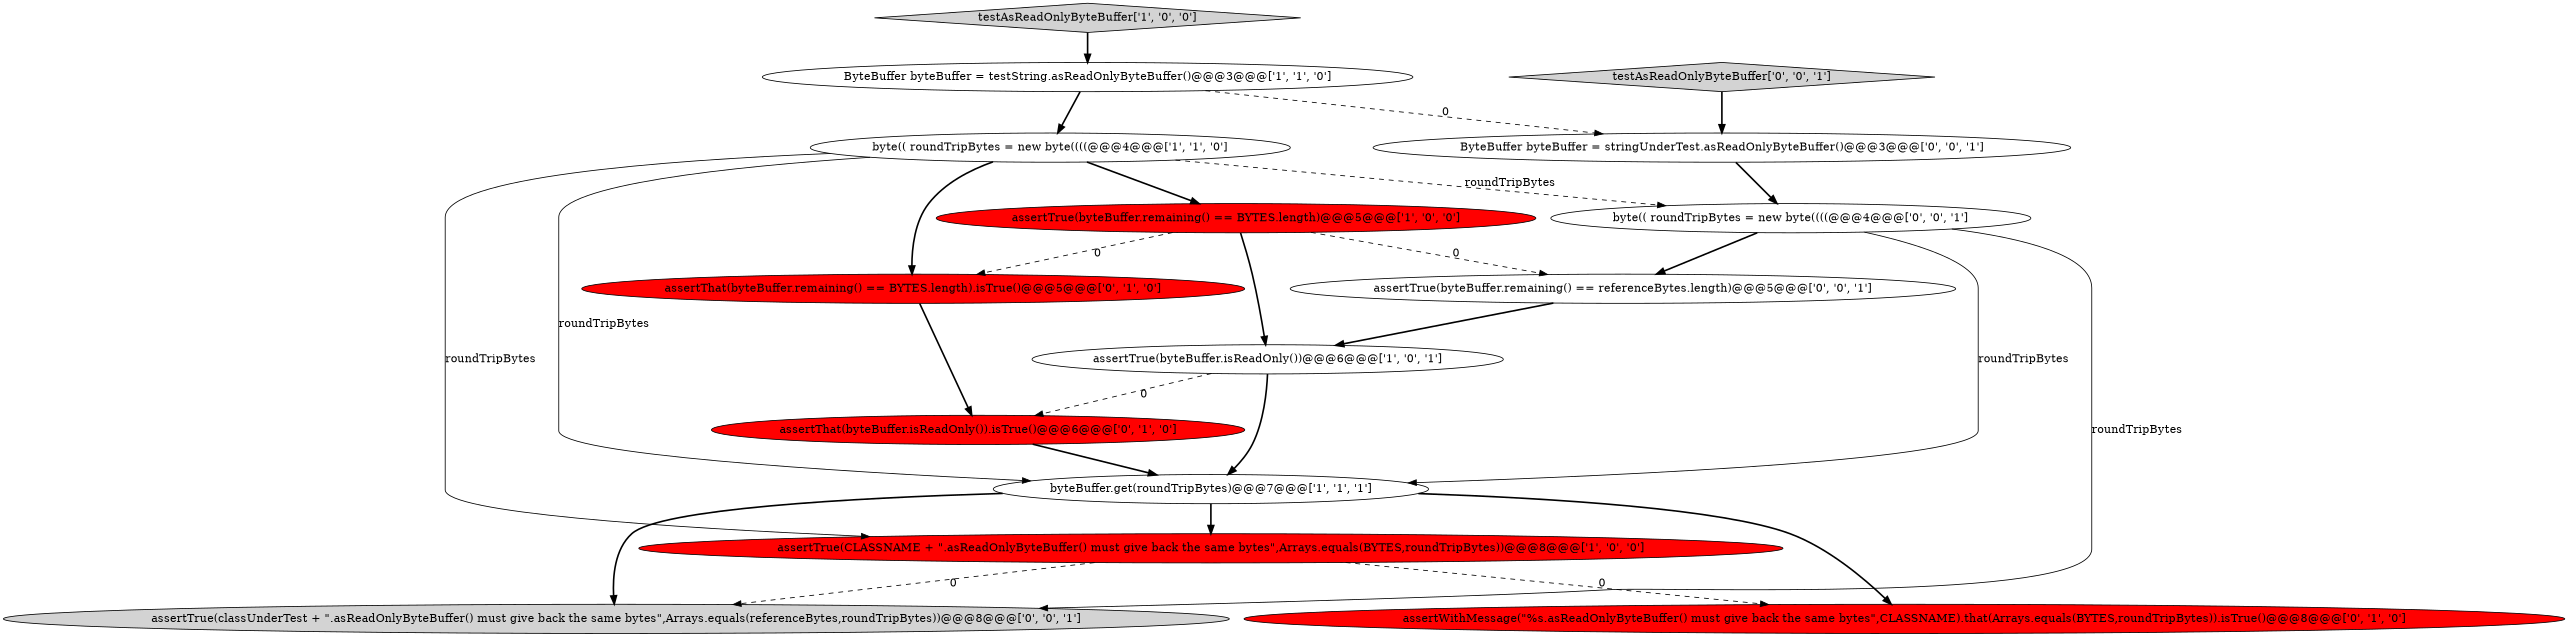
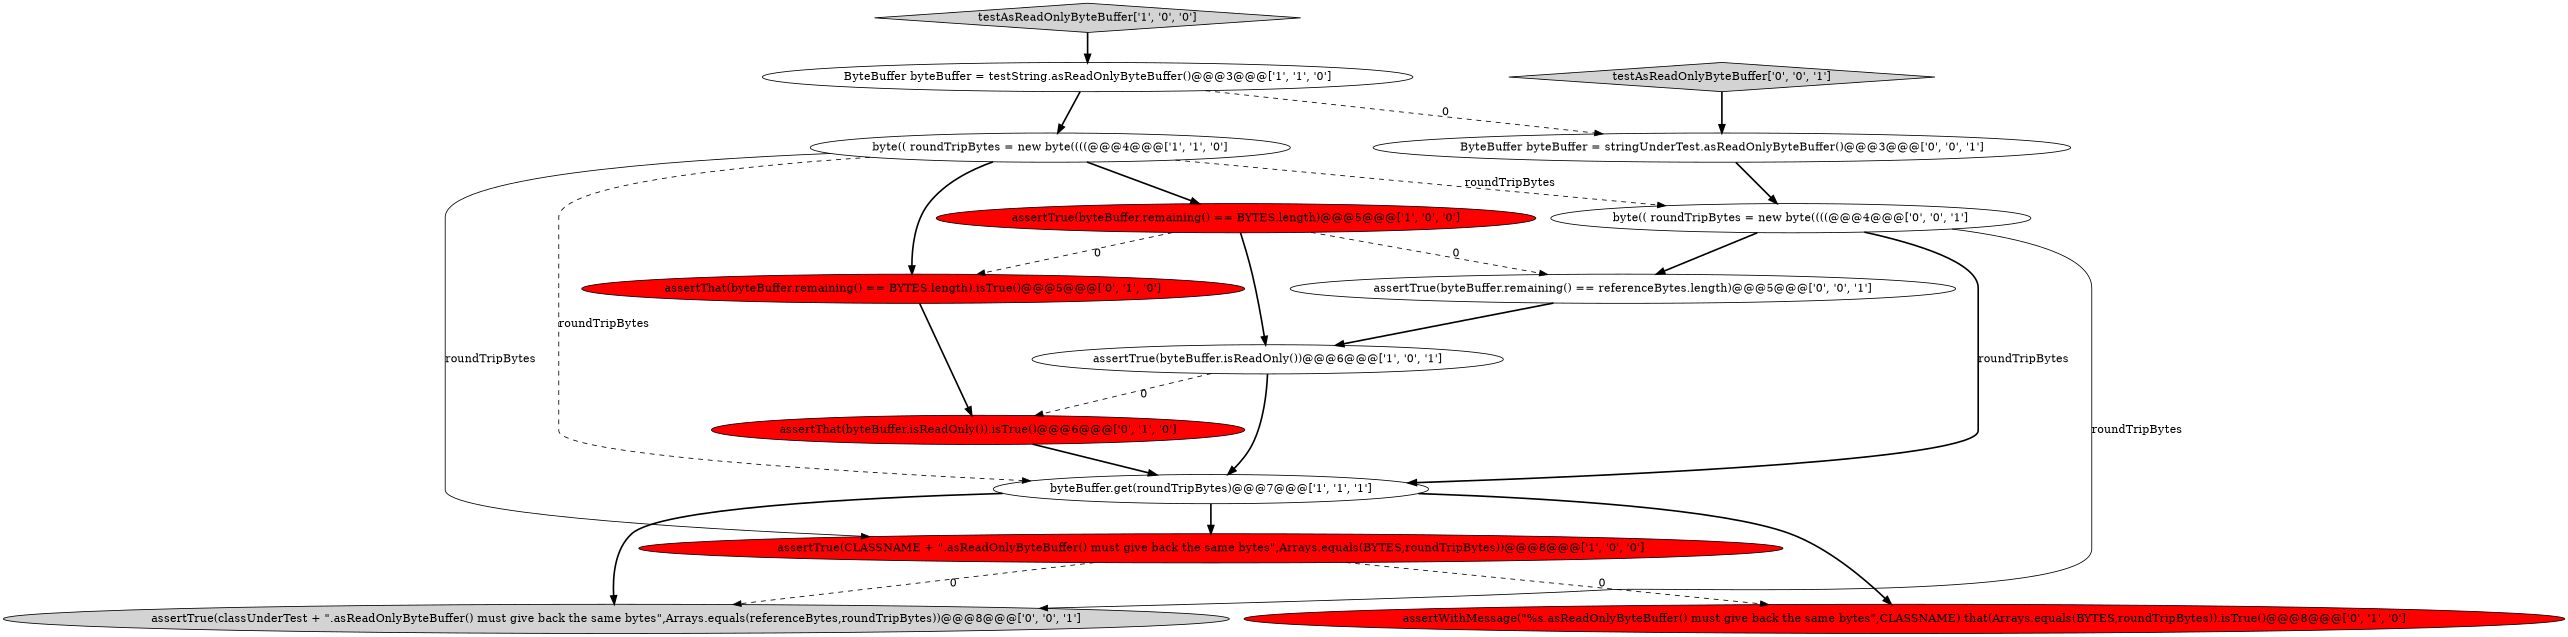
(559, 397) -> (559, 397)
(1837, 460) -> (1837, 460)
